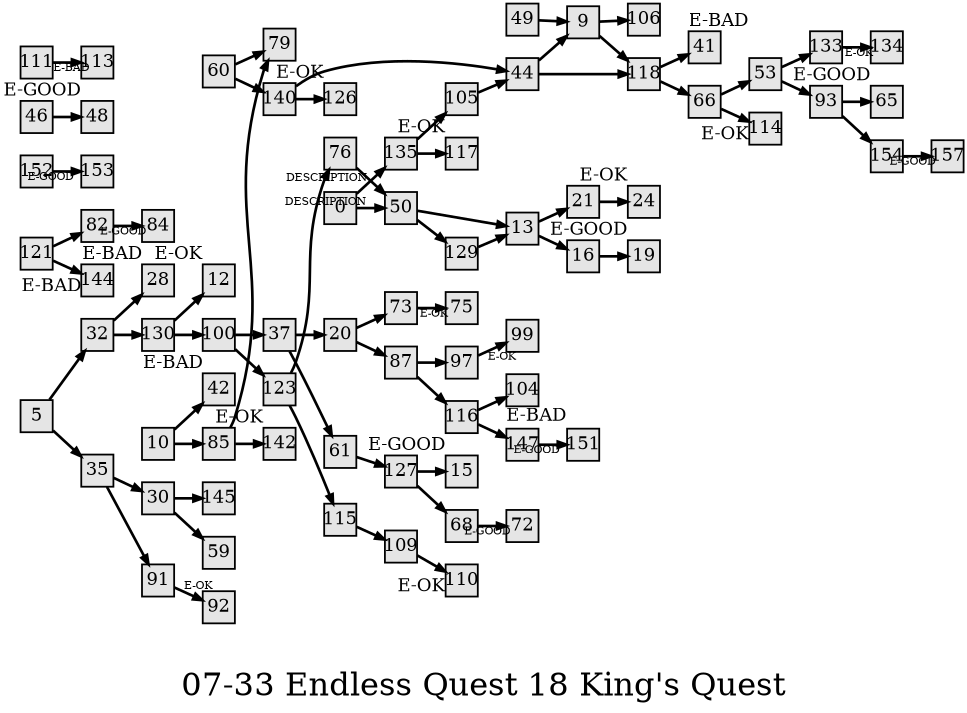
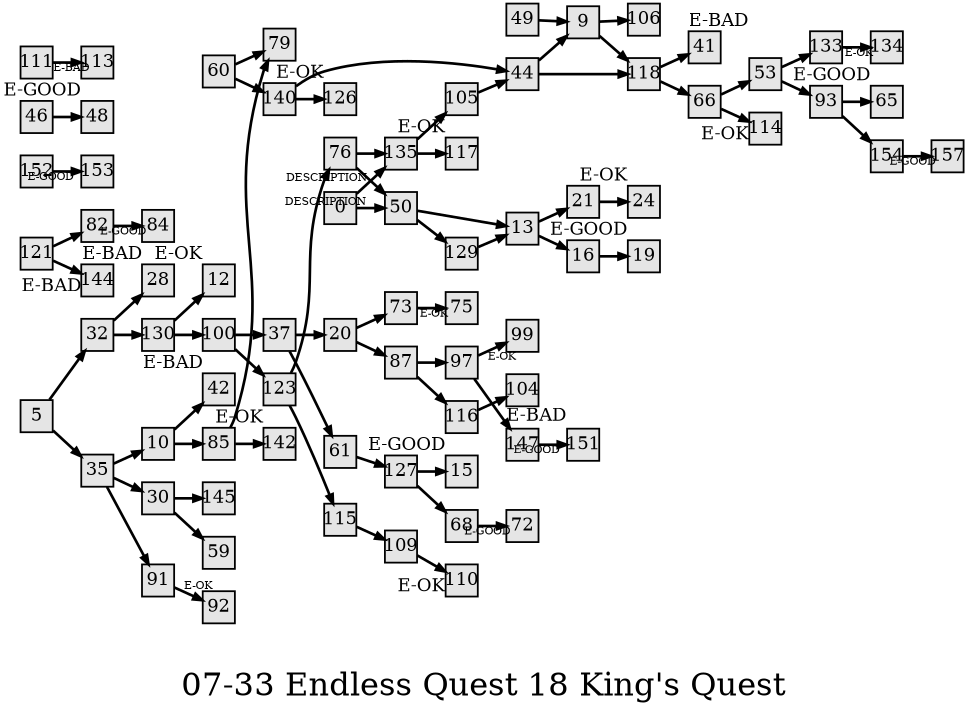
none -> (366, 154)
(488, 429) -> (489, 399)
none -> (123, 459)
